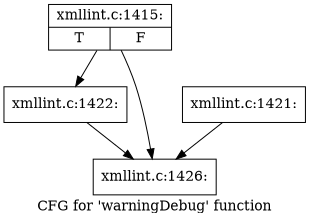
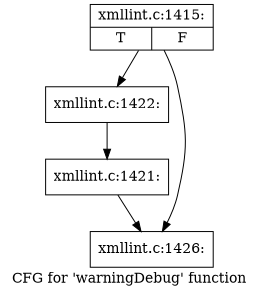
(106, 138) -> (107, 136)
